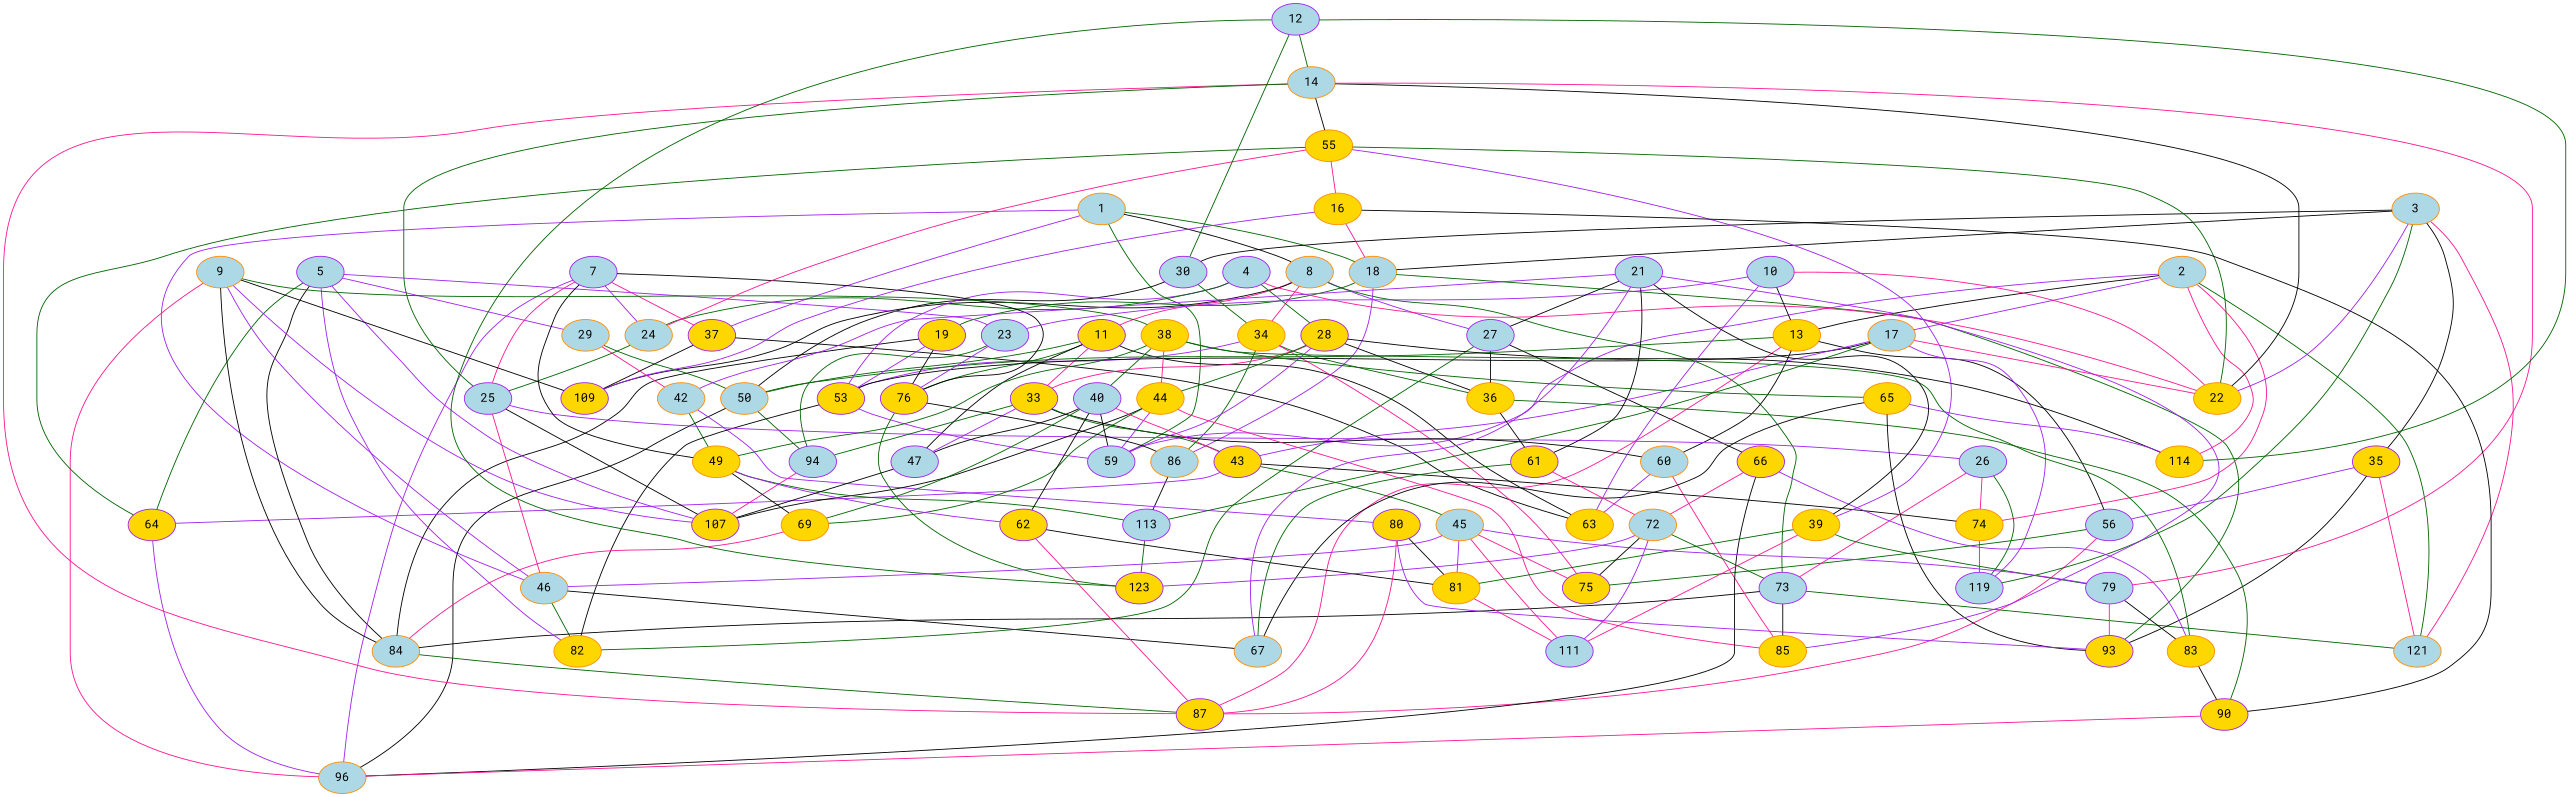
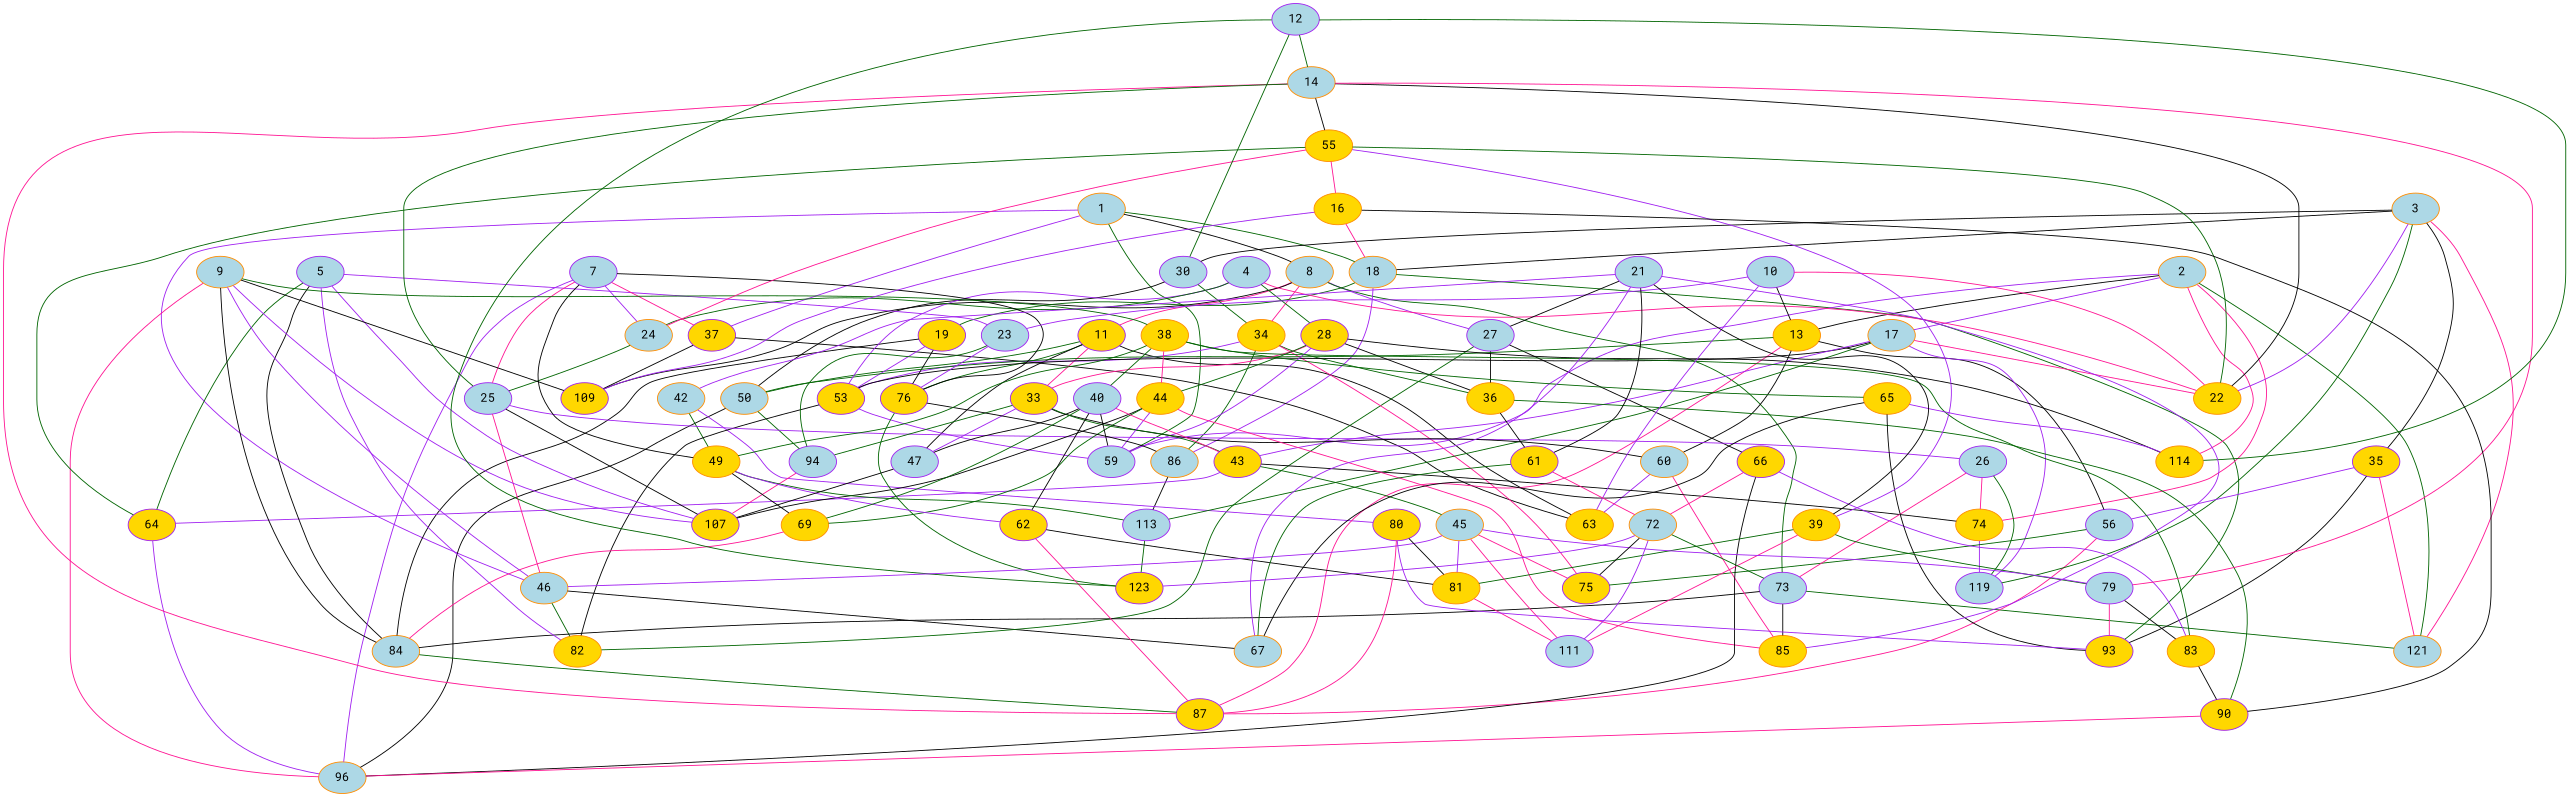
(585, 335) -> none
